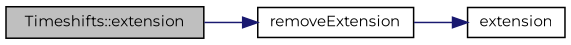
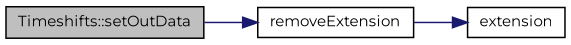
(105, 22) -> (105, 22)
